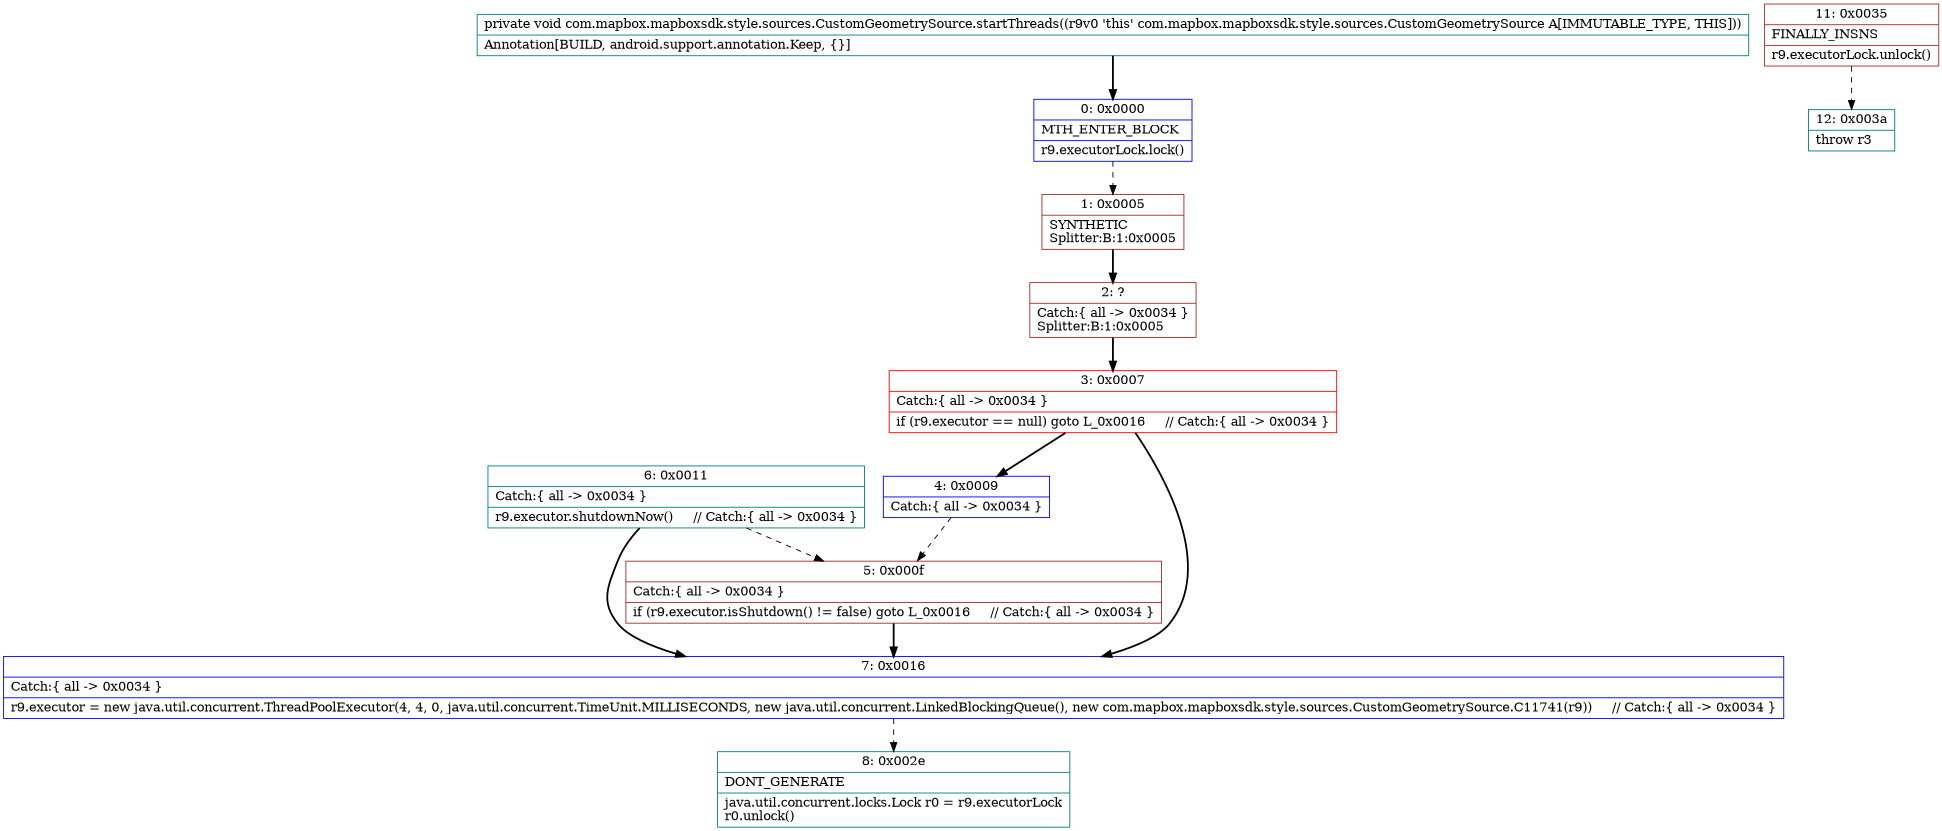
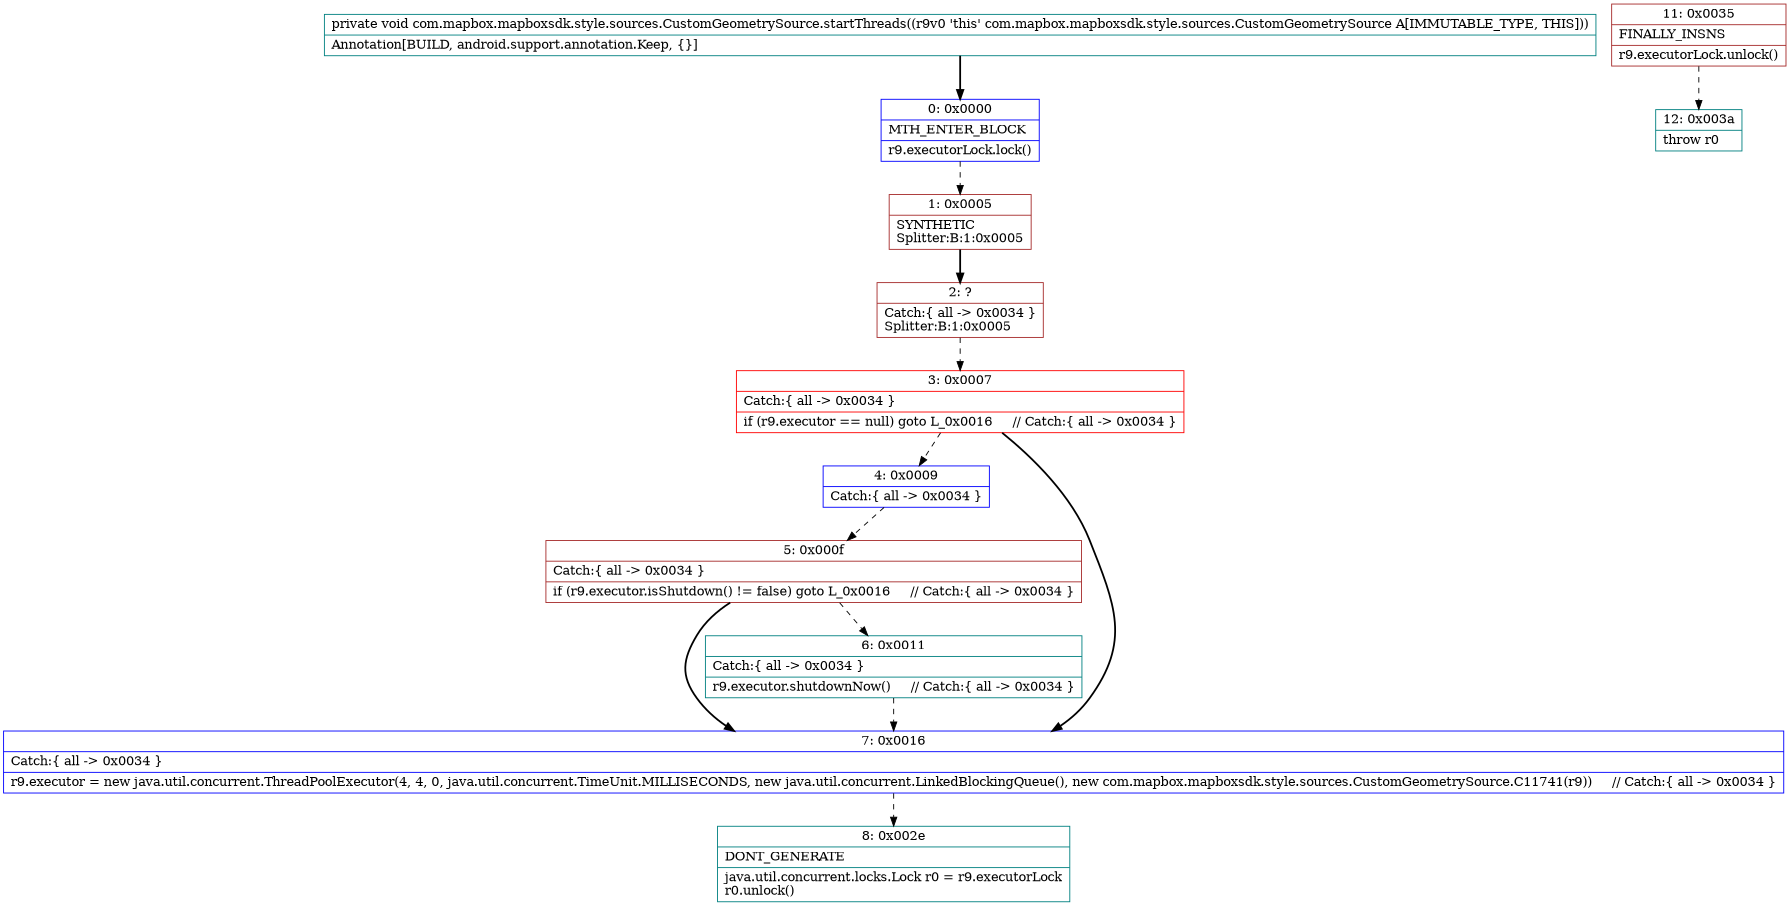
(1844, 140) -> (1691, 140)
(1113, 349) -> (960, 349)
(1035, 452) -> (932, 445)
(781, 543) -> (851, 616)
(609, 606) -> (894, 710)
